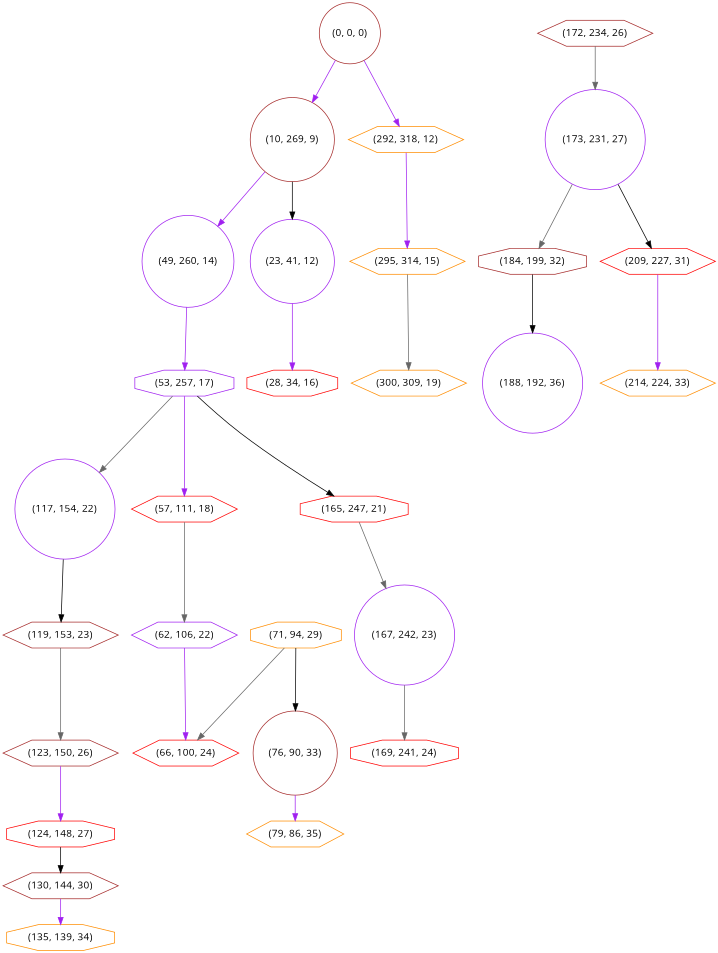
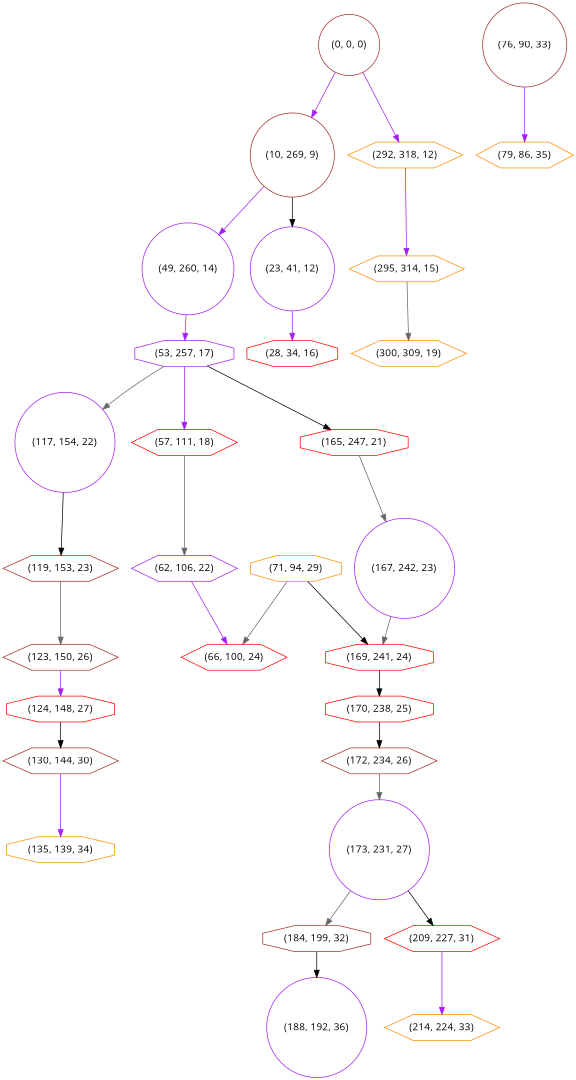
(296, 676) -> (335, 610)
none -> (379, 709)
